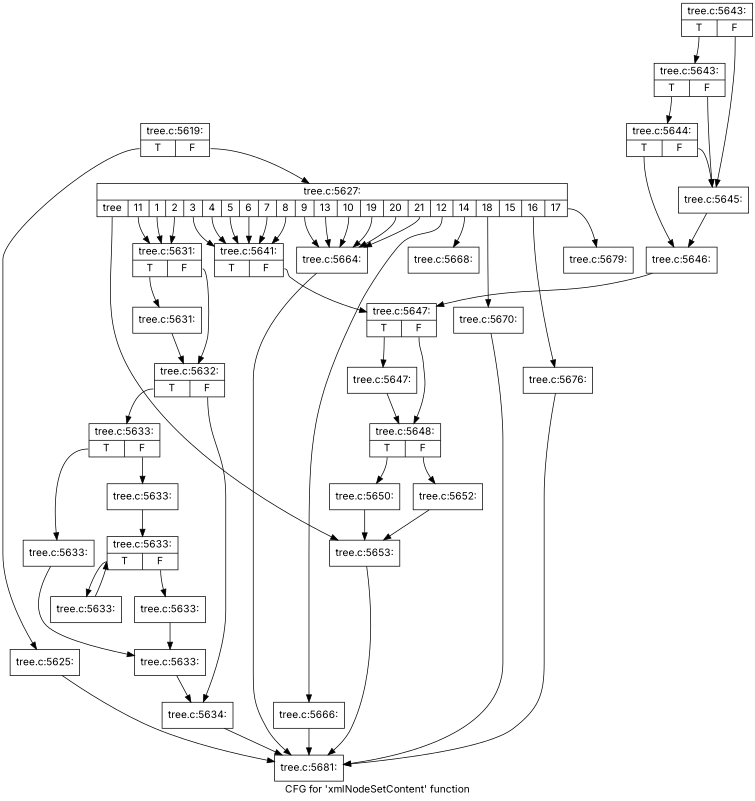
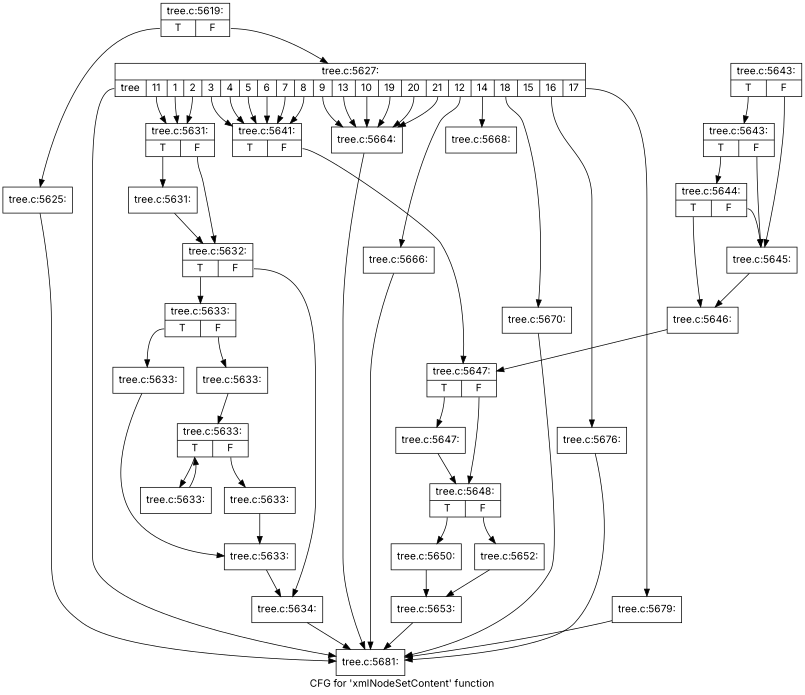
(162, 414) -> (93, 452)
none -> (512, 640)
